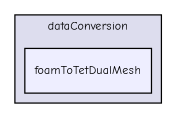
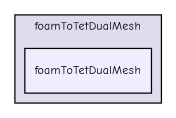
(88, 27) -> (88, 27)
